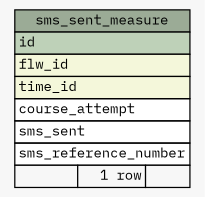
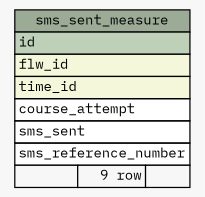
(121, 176) -> (121, 176)
